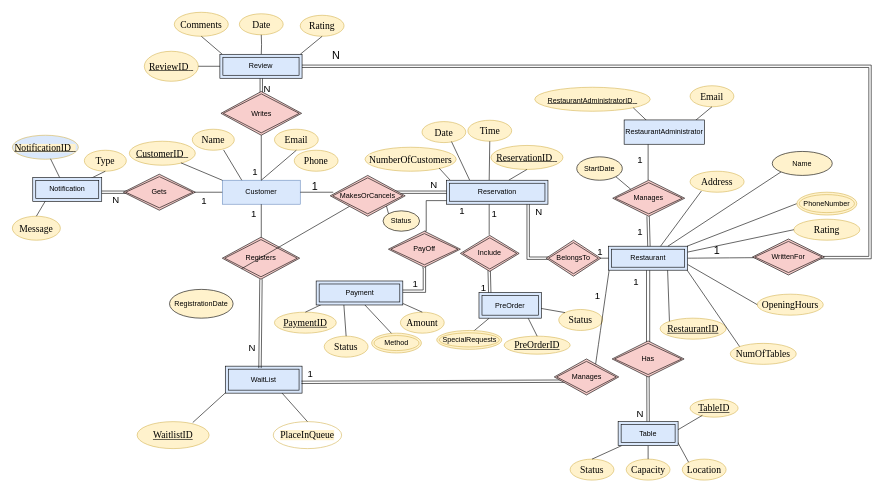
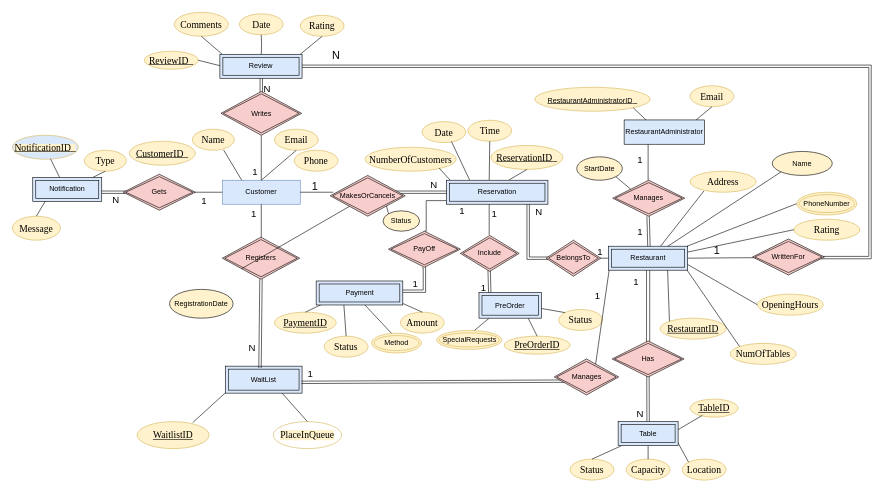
(171, 66) -> (171, 60)
(202, 172) -> none
(717, 182) -> (723, 182)
